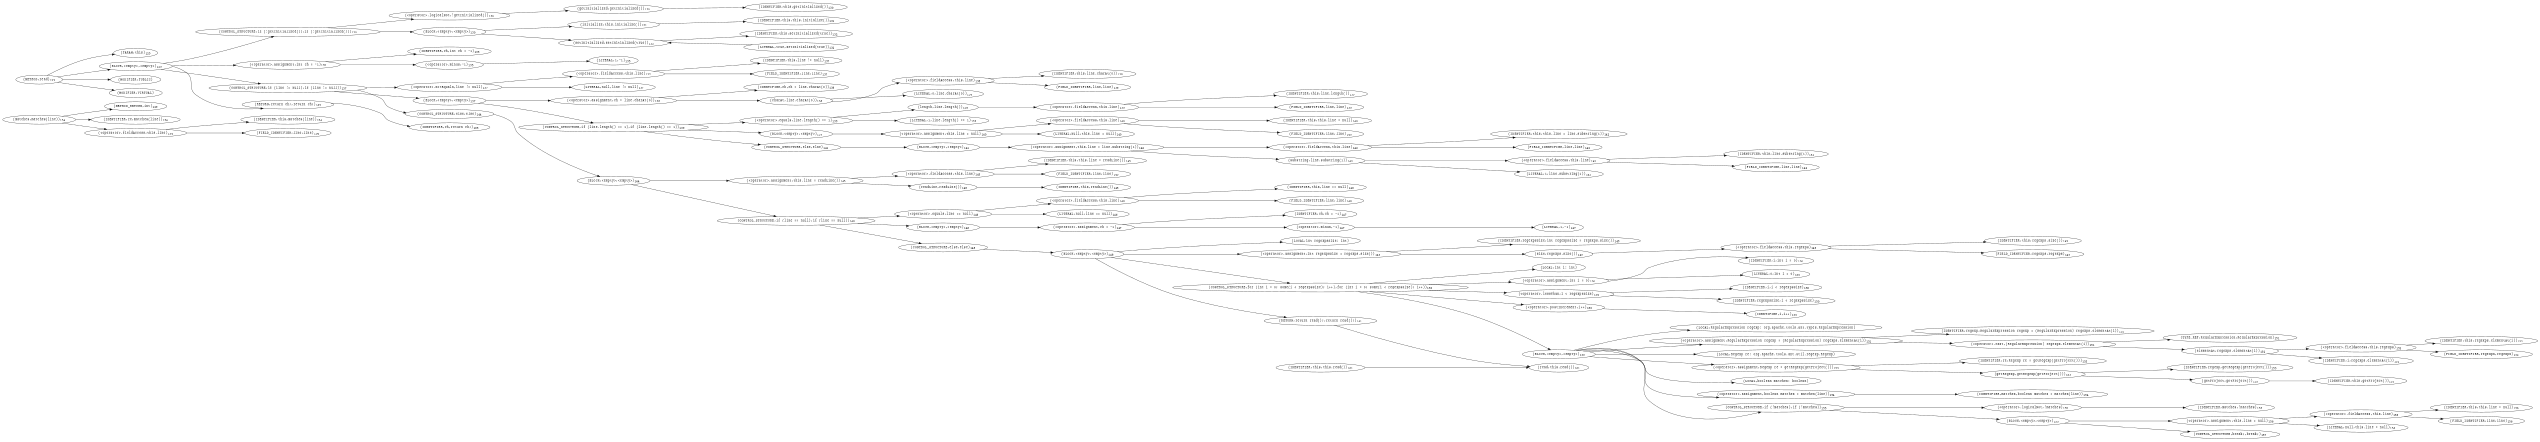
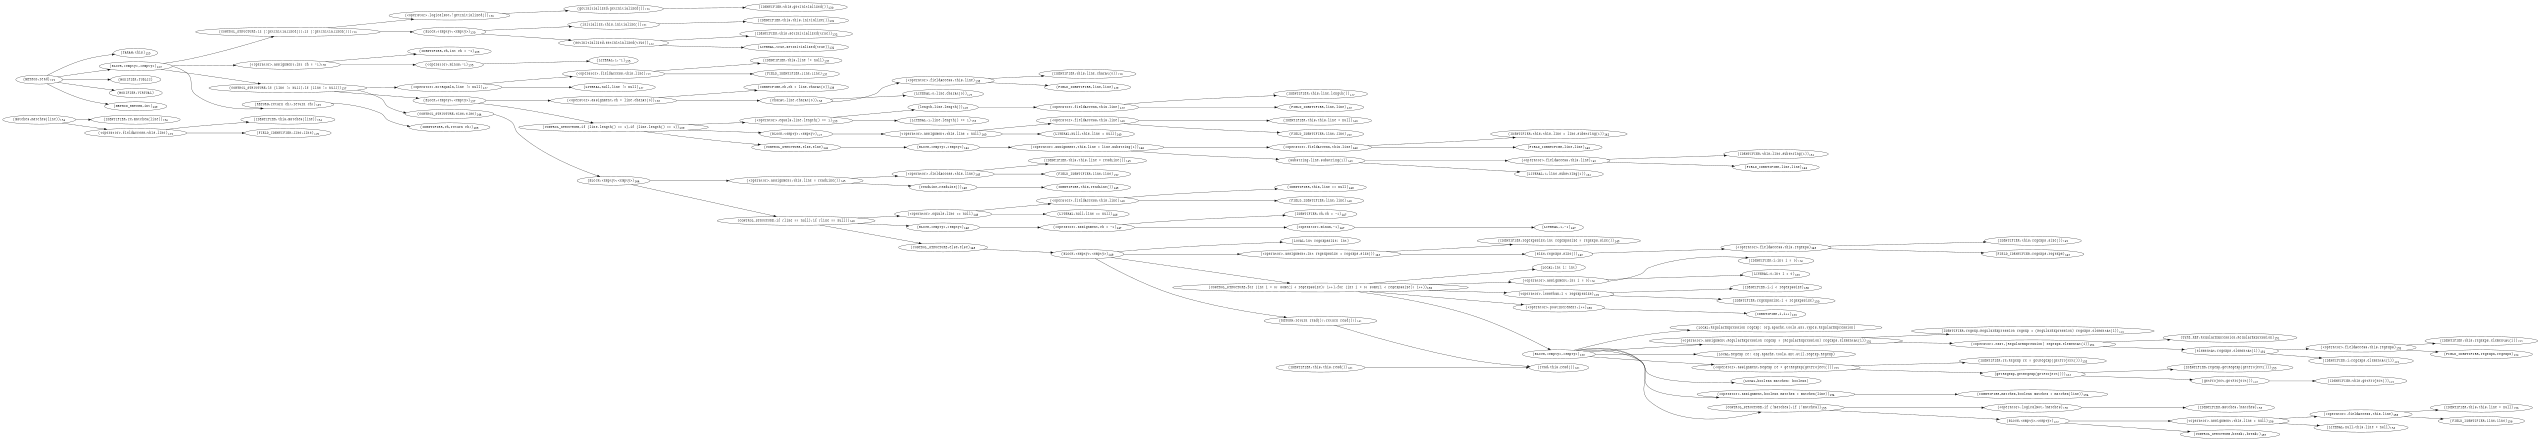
(712, 44) -> (700, 47)
(86, 113) -> (75, 97)
